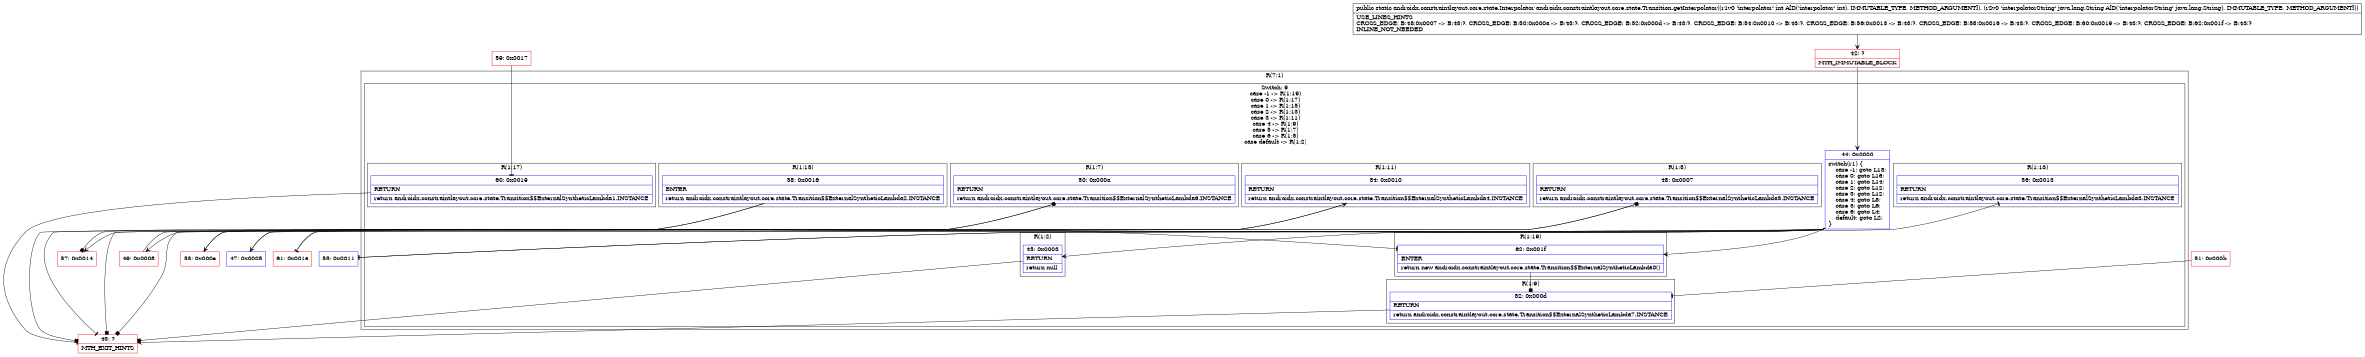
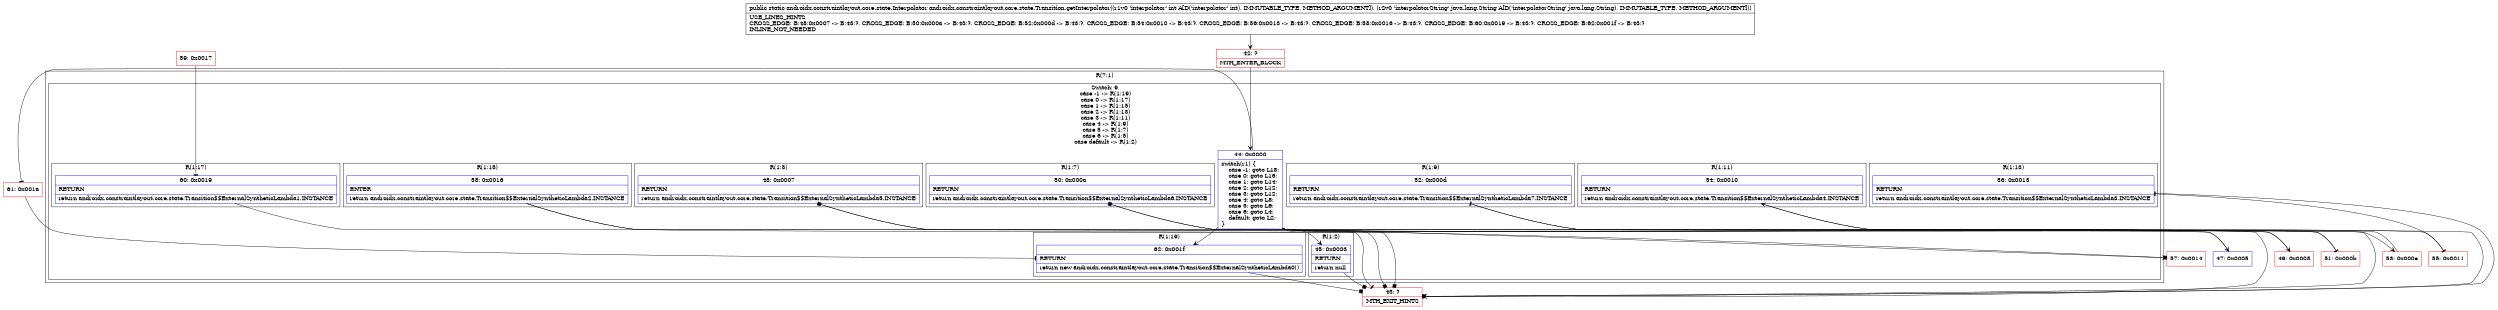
(1857, 63) -> (1250, 63)
none -> (1813, 231)
(339, 259) -> (2448, 259)
(1412, 259) -> (1053, 259)
(1531, 282) -> (1323, 285)
none -> (2474, 283)
